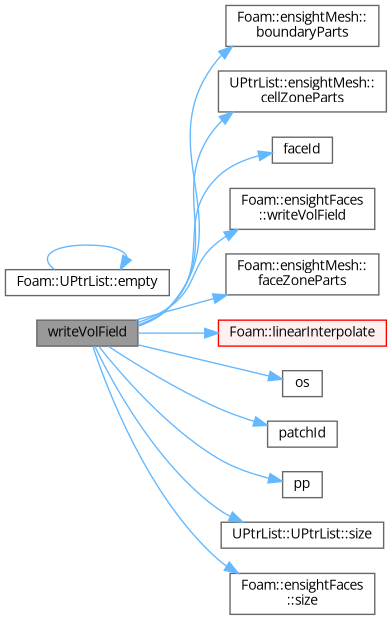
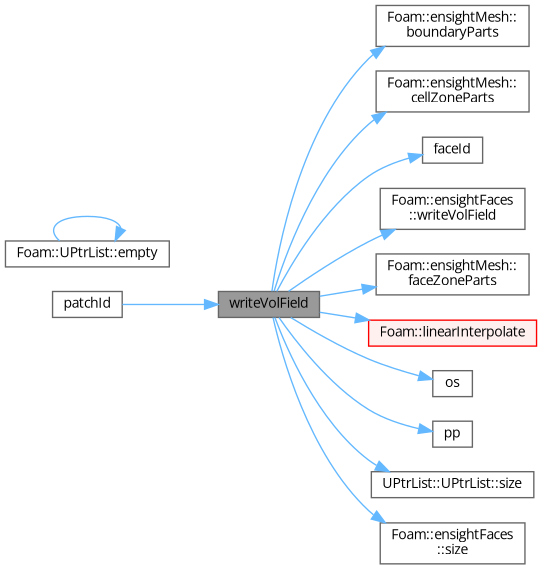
(302, 91) -> (453, 91)
(179, 389) -> (163, 304)
